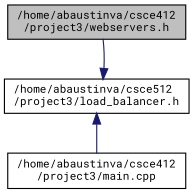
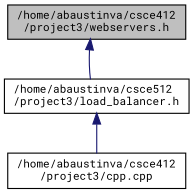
(104, 54) -> (89, 65)
(97, 171) -> (97, 171)
